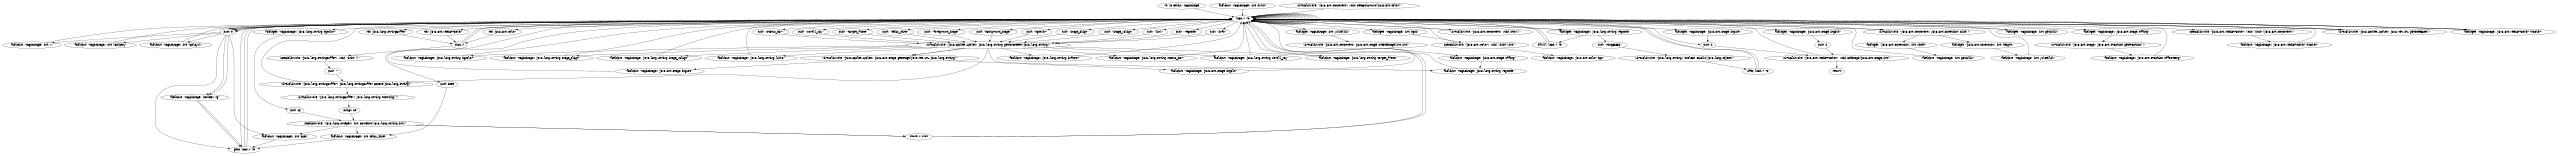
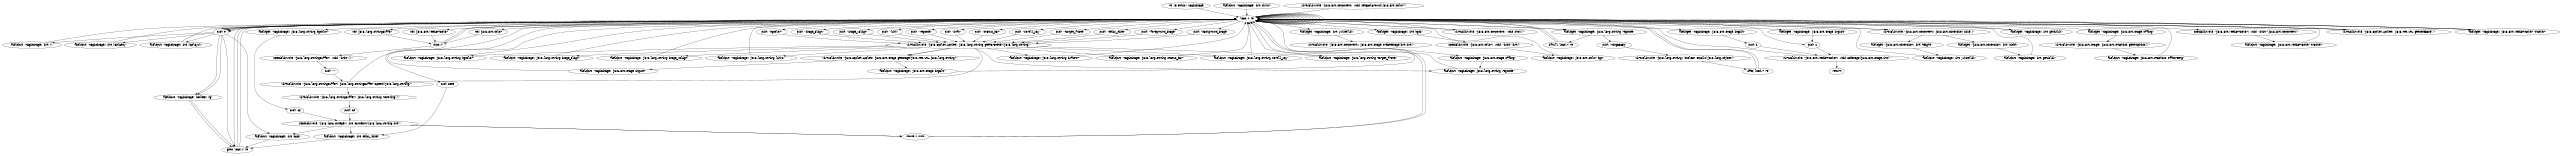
(1404, 25) -> (1414, 25)
(349, 111) -> (350, 111)
